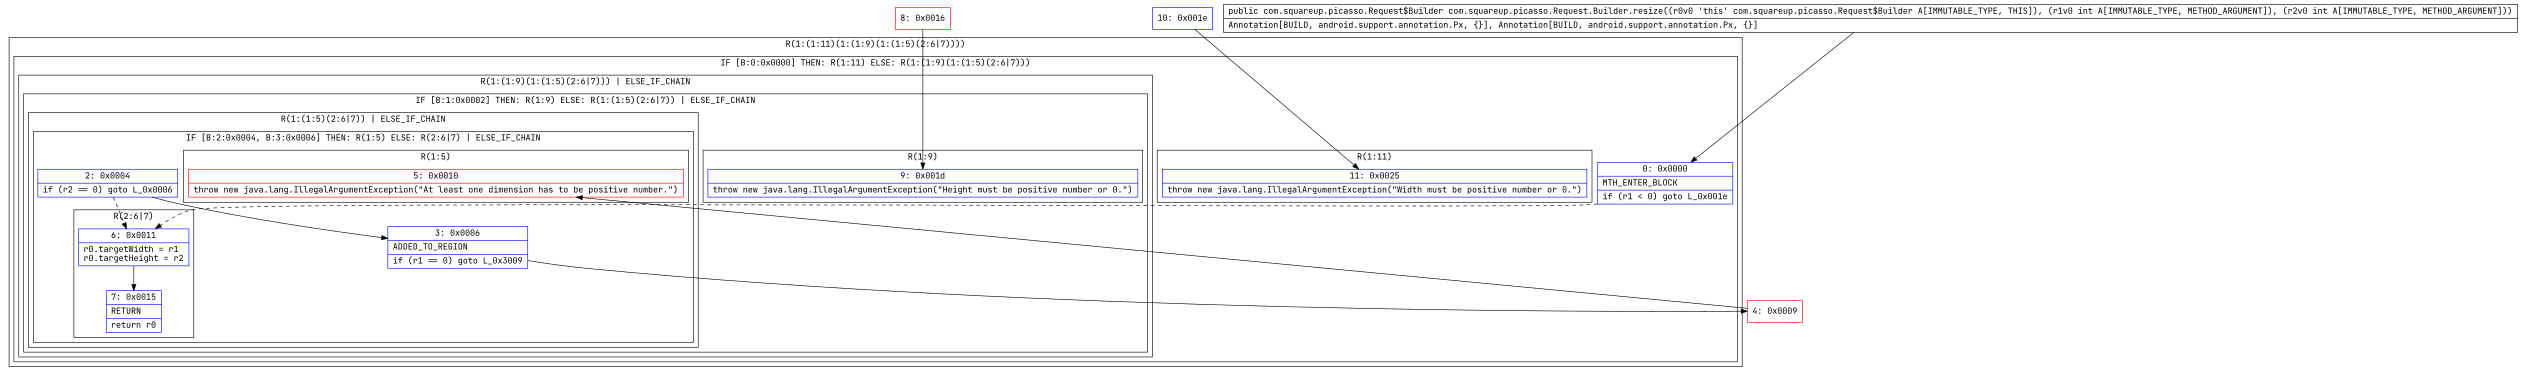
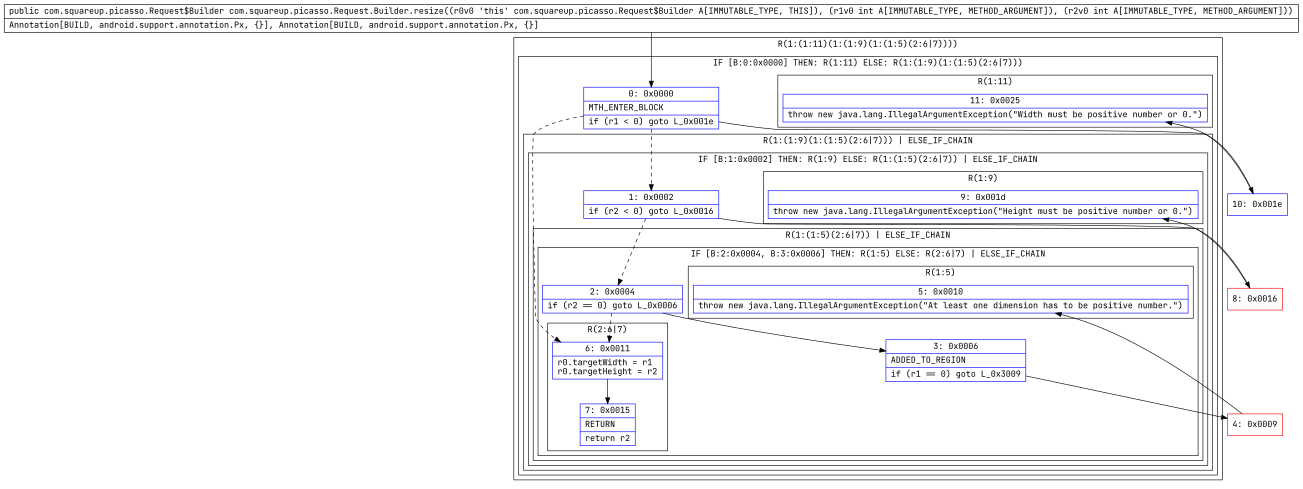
none -> (998, 130)
(436, 183) -> (941, 299)
none -> (651, 205)
(134, 325) -> (608, 438)
